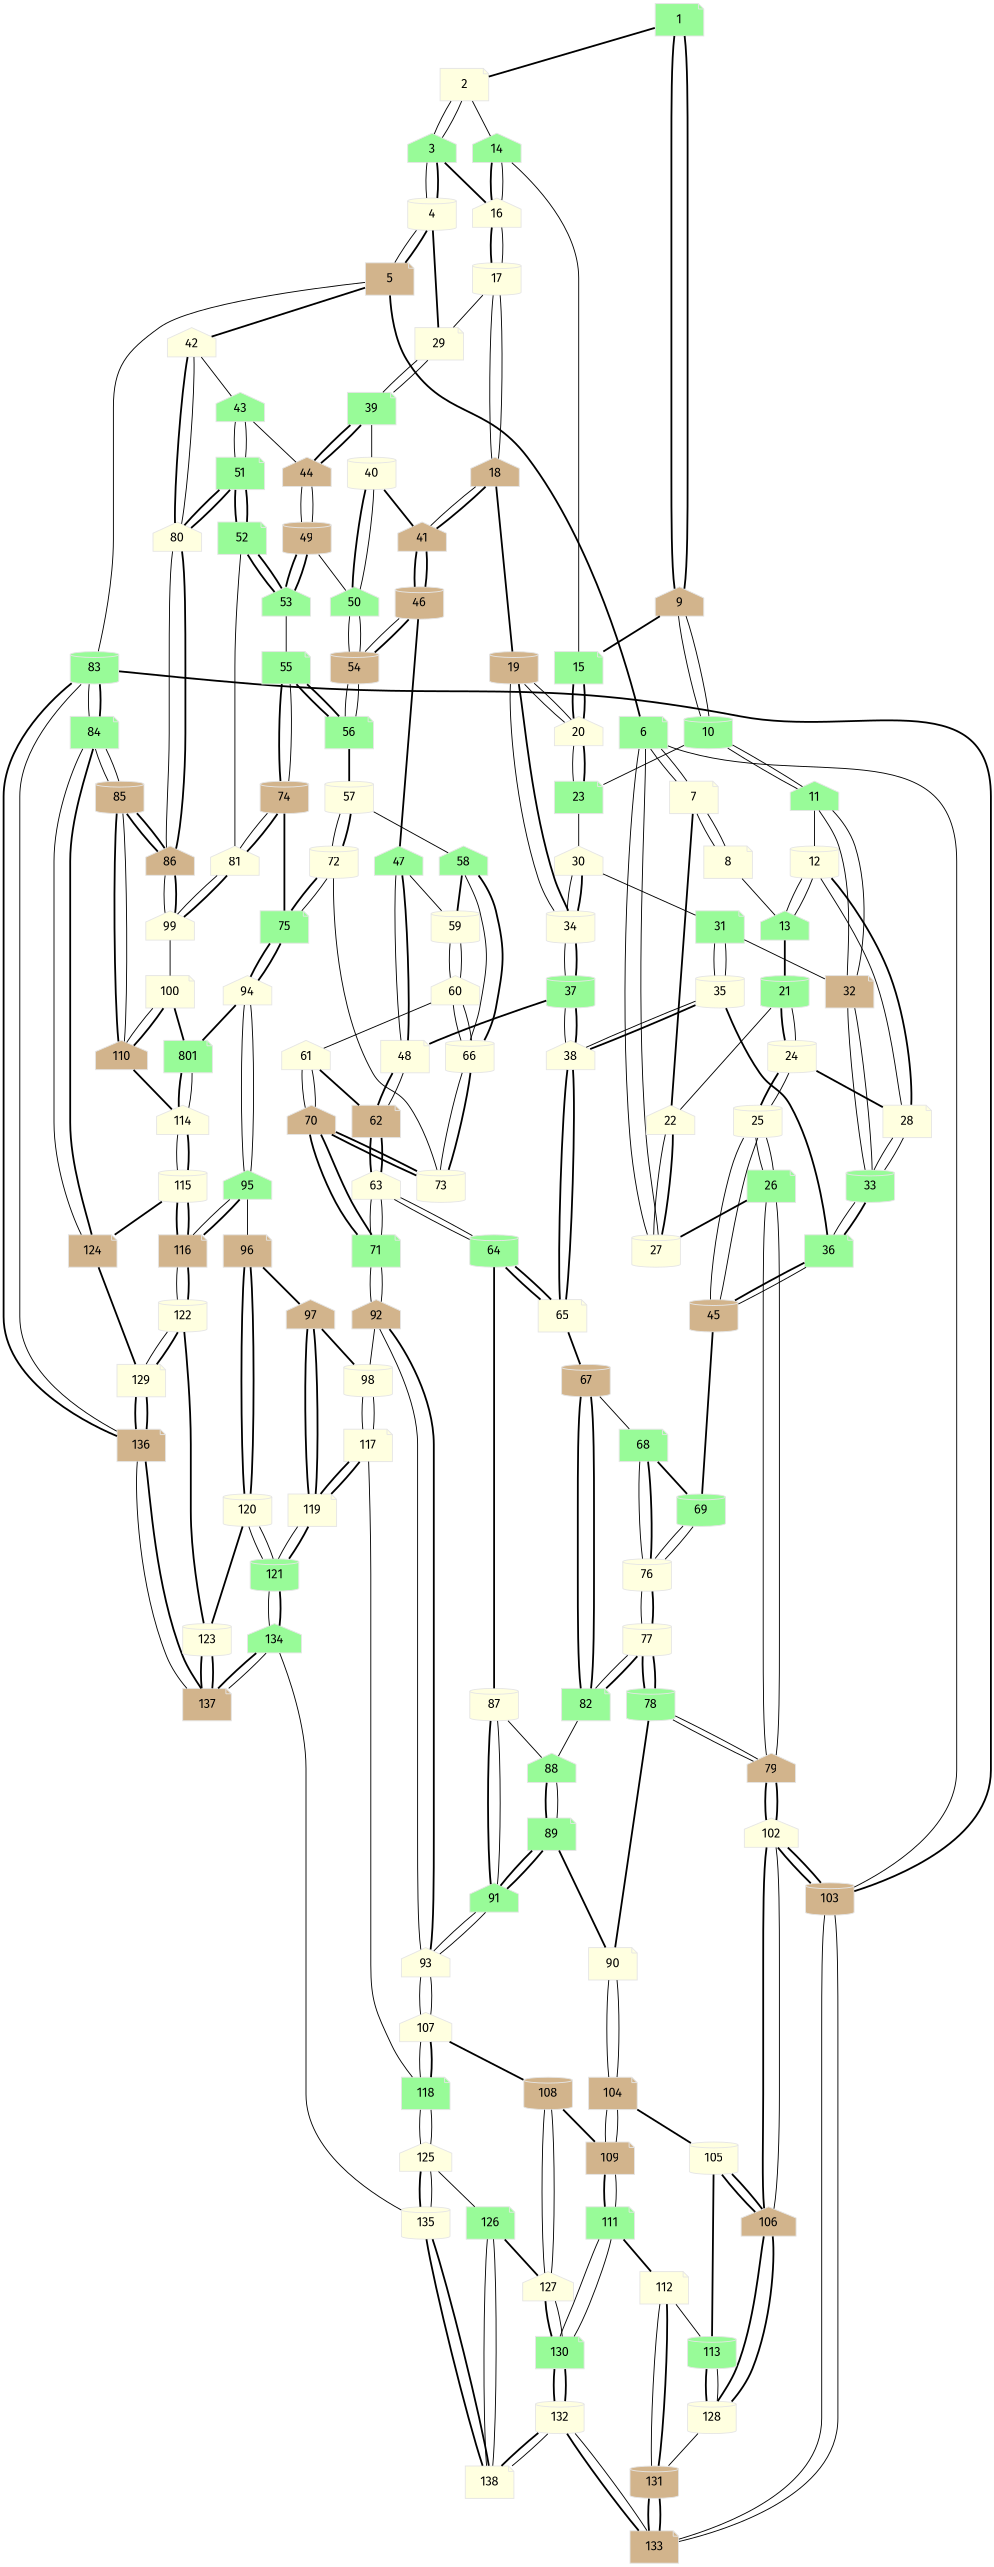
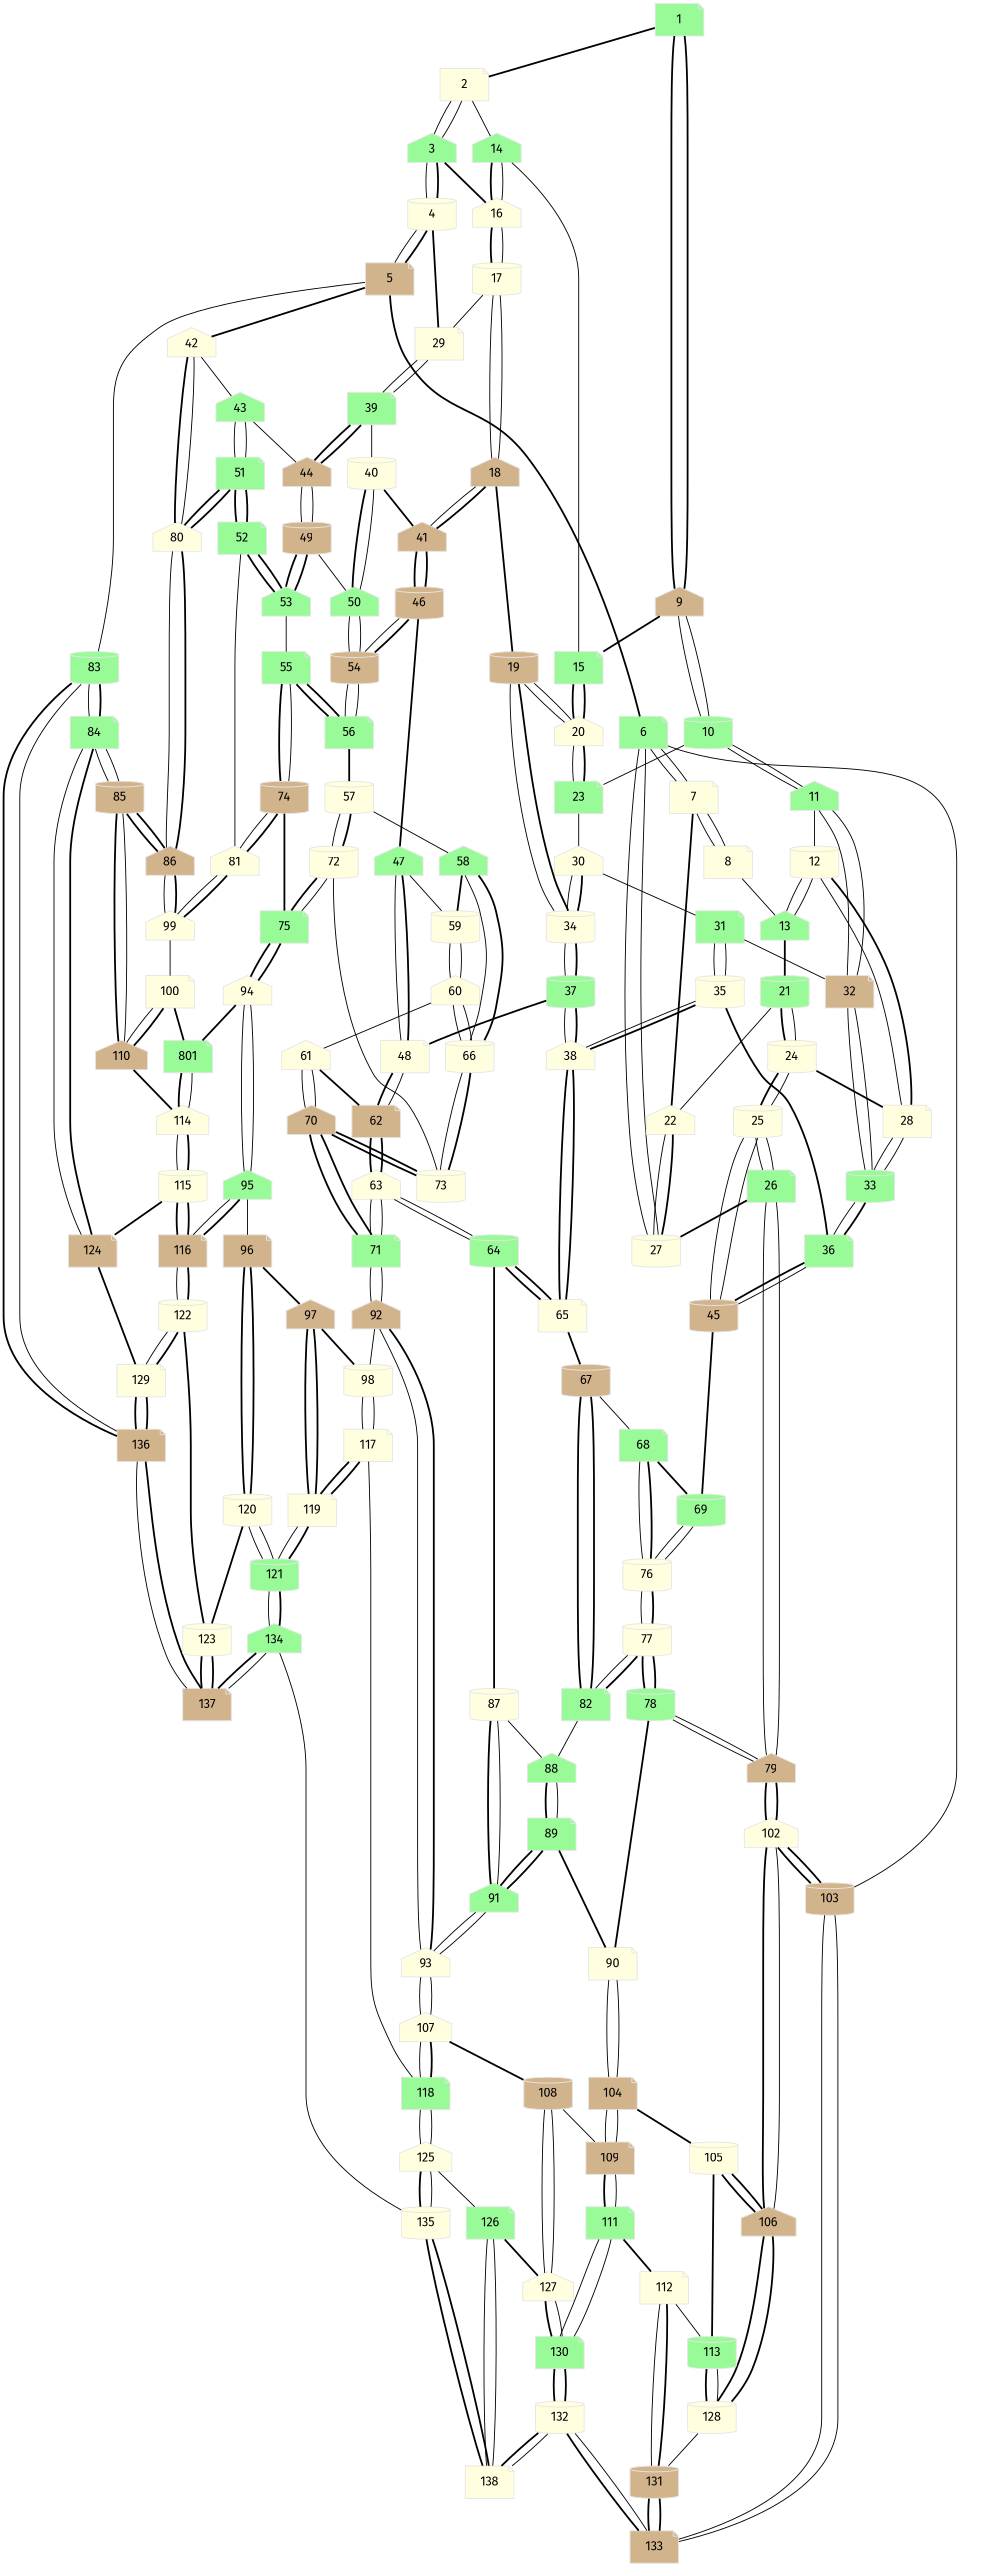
(991, 921) -> none
(579, 2126) -> (579, 2126)
